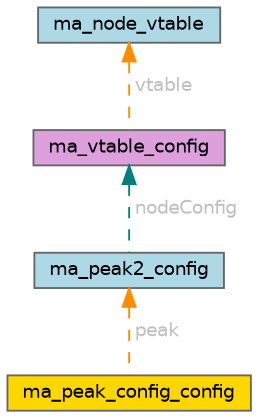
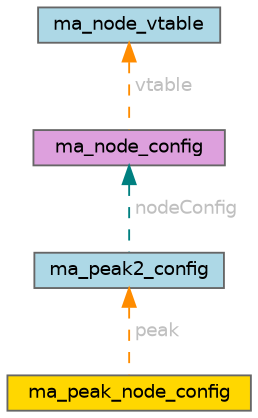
(129, 148) -> (129, 148)
(129, 393) -> (129, 393)
